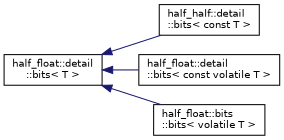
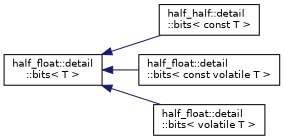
(209, 120) -> (209, 120)
